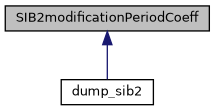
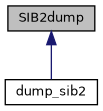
(107, 18) -> (51, 18)
